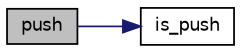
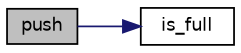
(187, 26) -> (187, 26)
